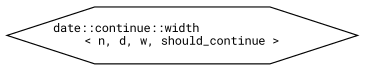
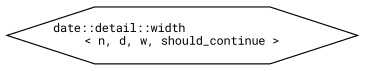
(182, 35) -> (182, 35)
